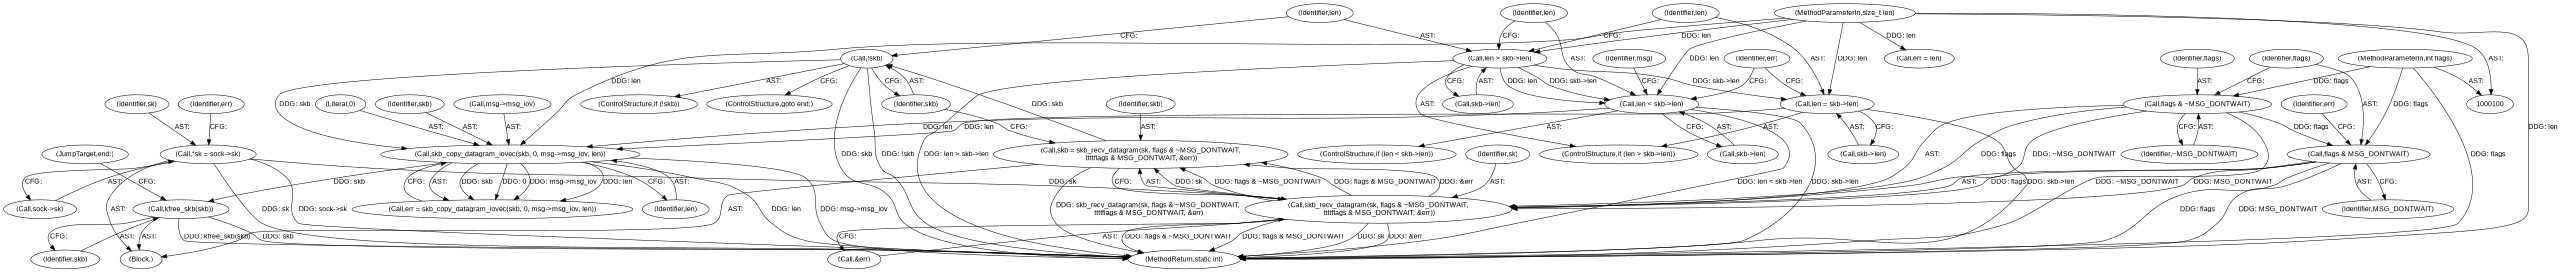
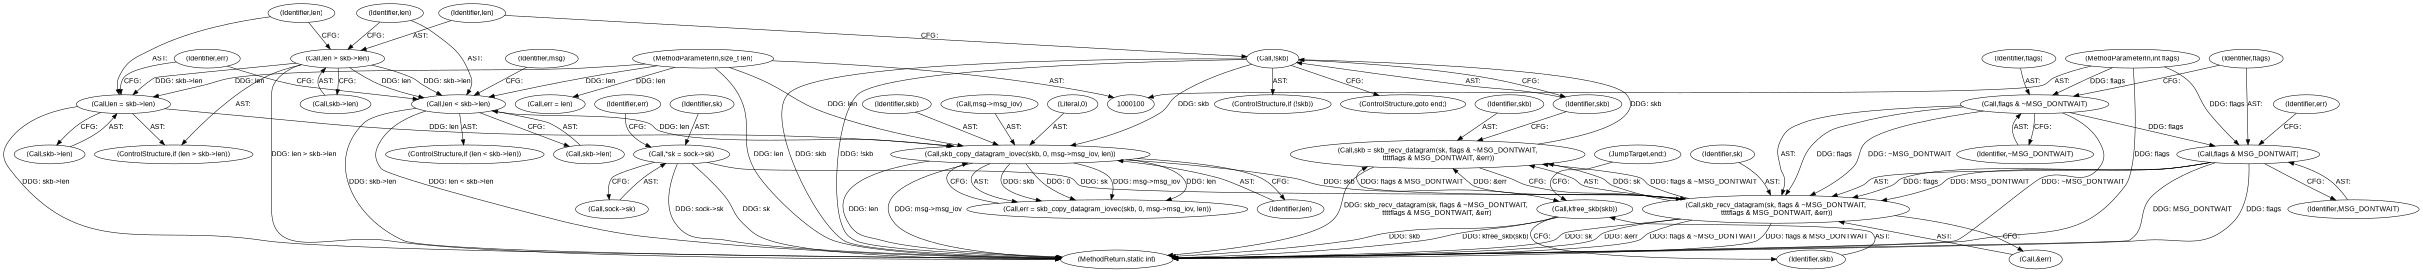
(1666, 34) -> none
(141, 259) -> none
